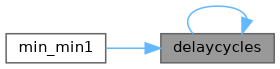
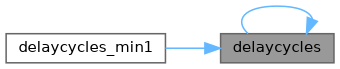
(56, 48) -> (86, 48)
